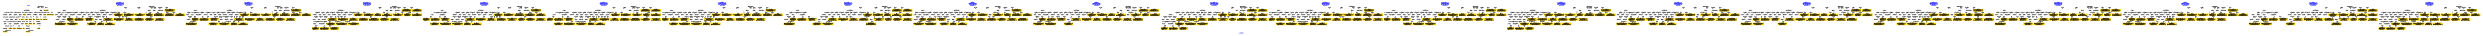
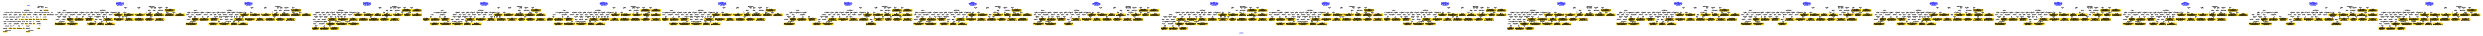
(50, 15) -> (50, 15)
(30, 24) -> (30, 24)
